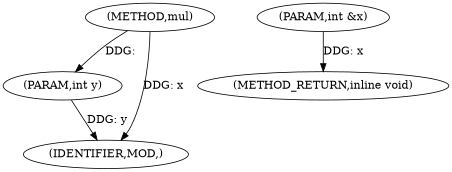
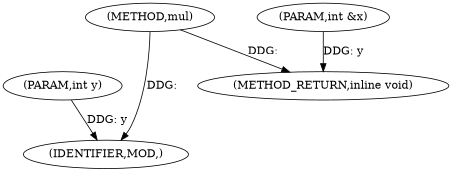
(103, 47) -> (231, 50)
(344, 52) -> (344, 52)
(164, 86) -> (164, 86)
